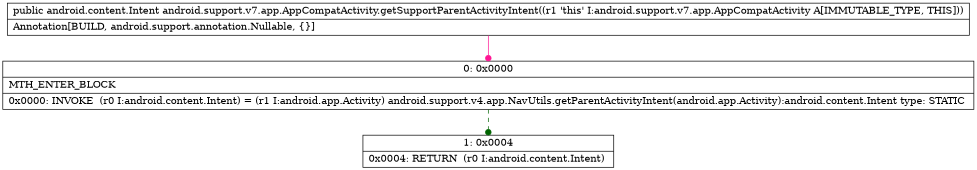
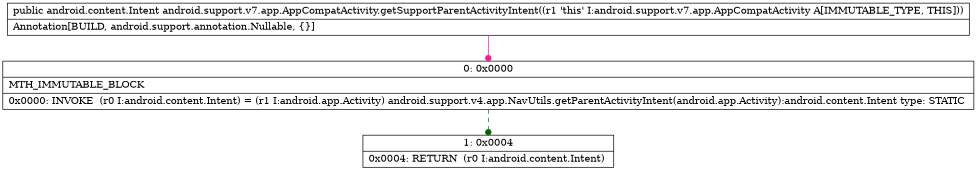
(62, 85) -> (76, 85)
